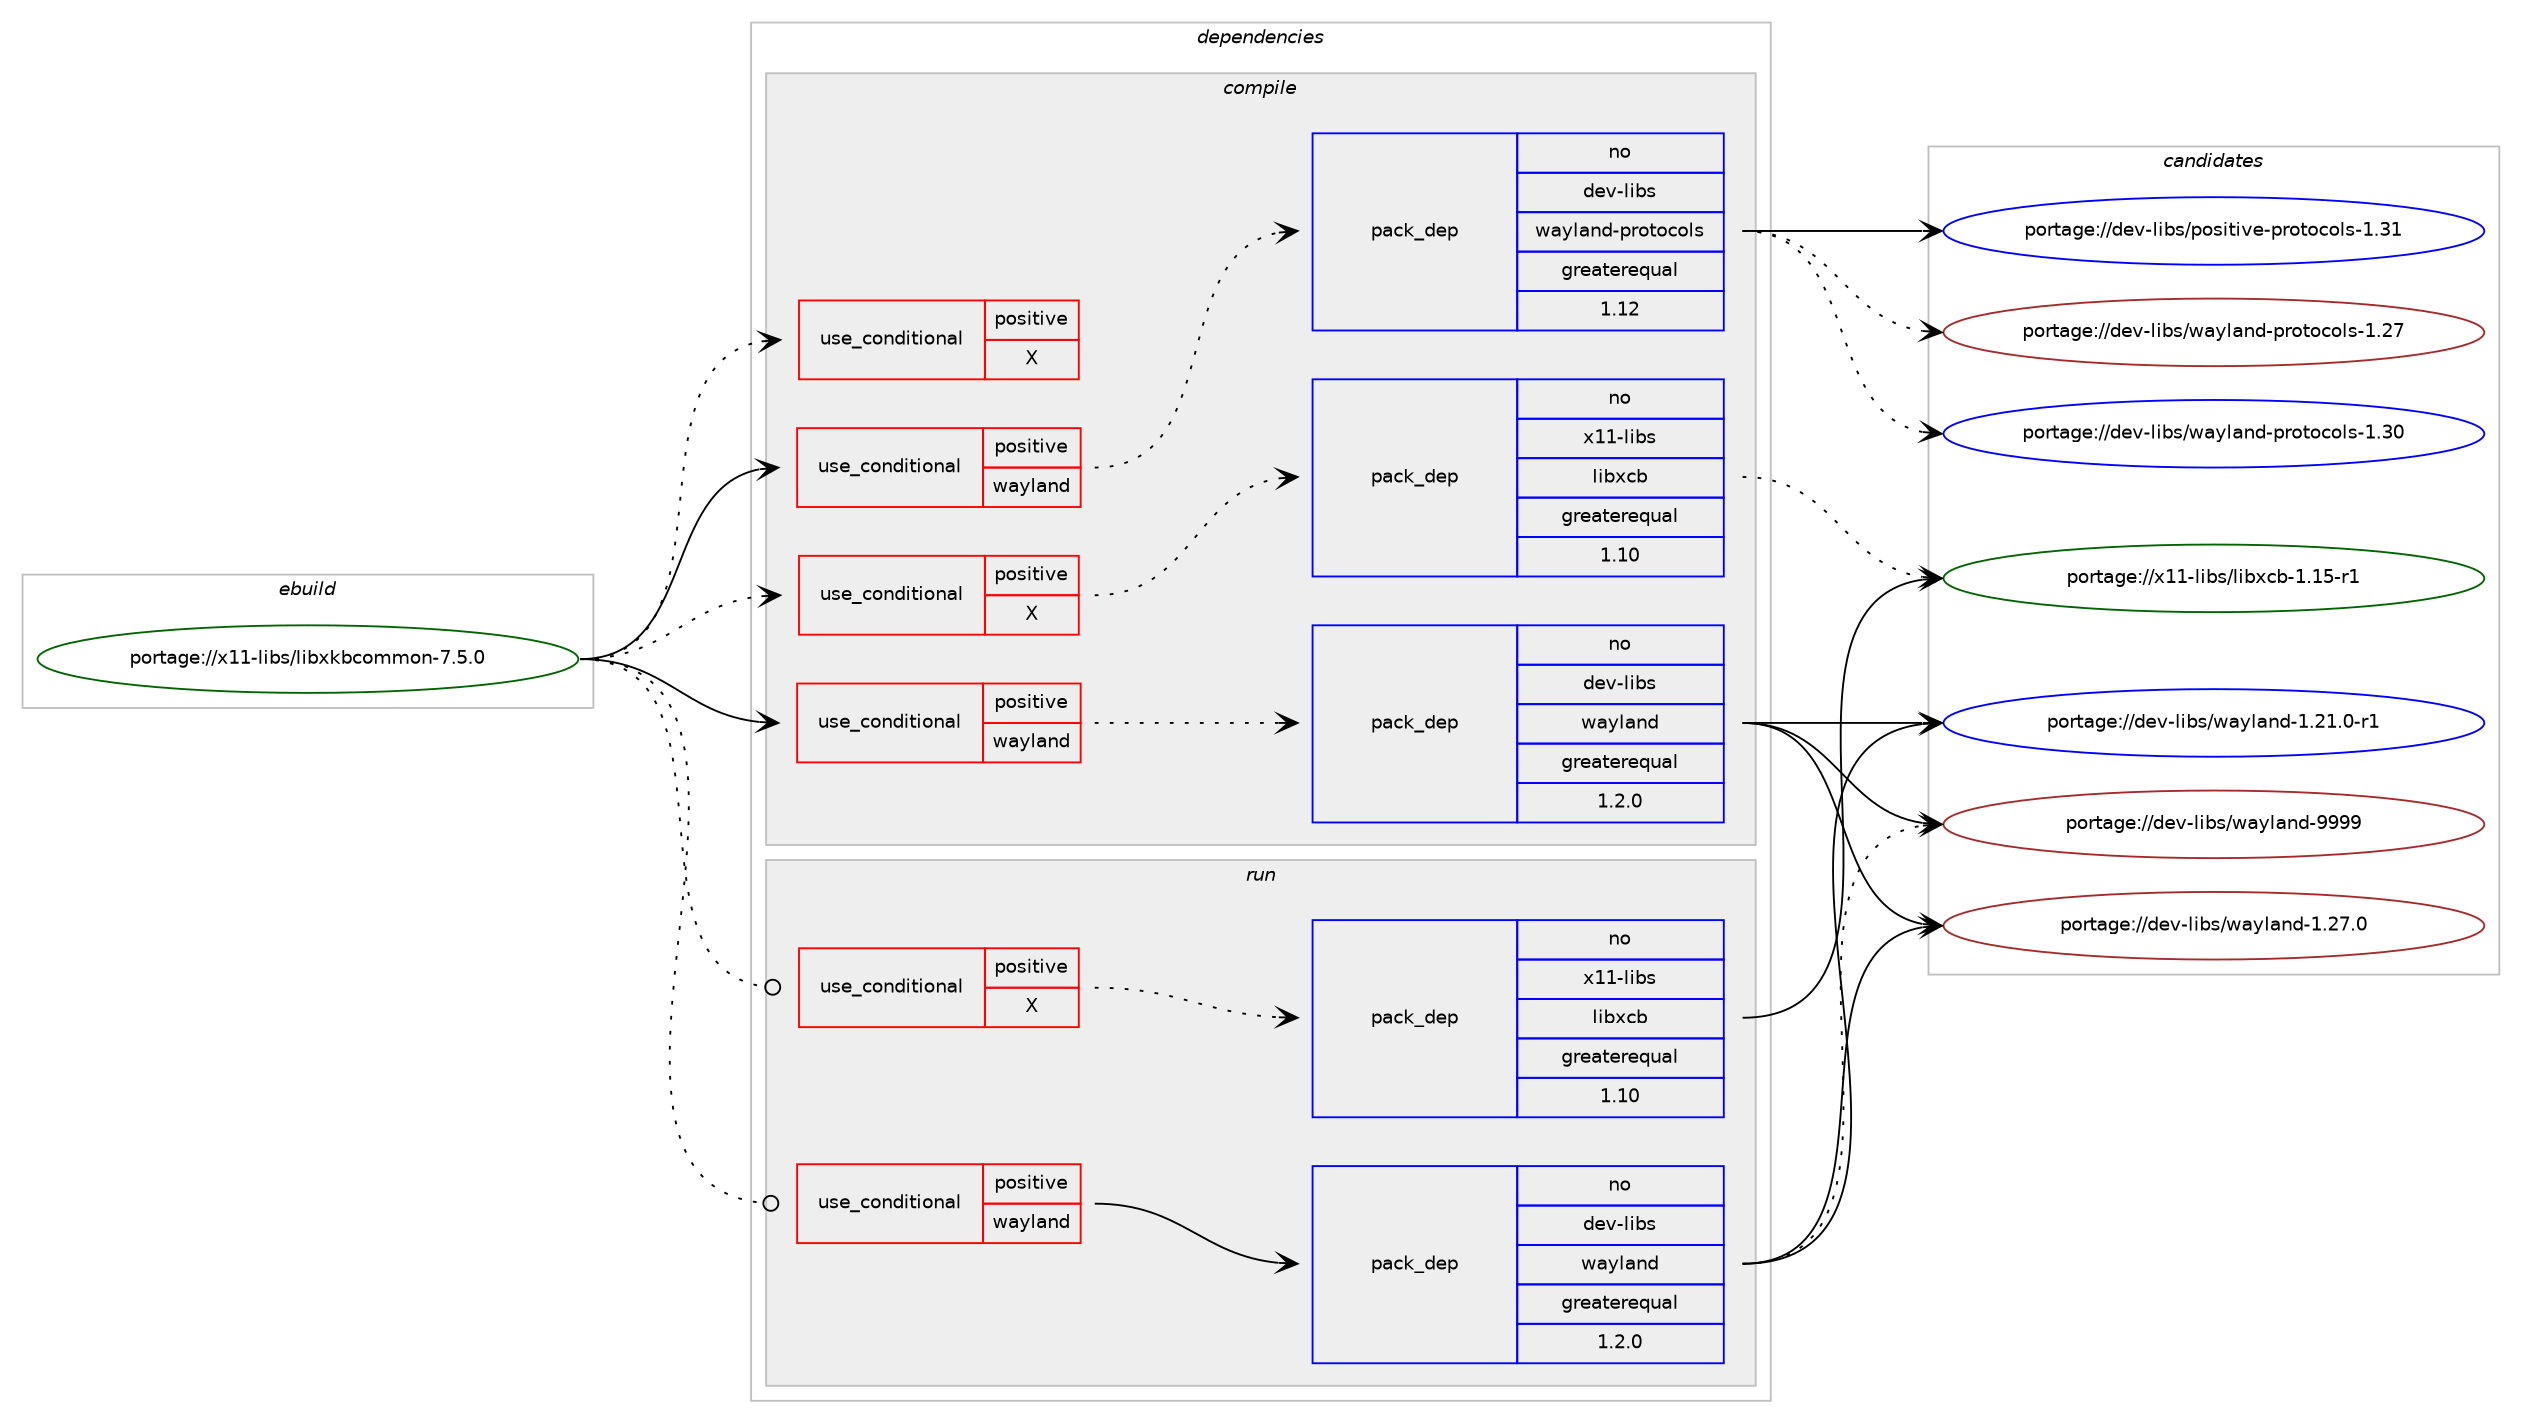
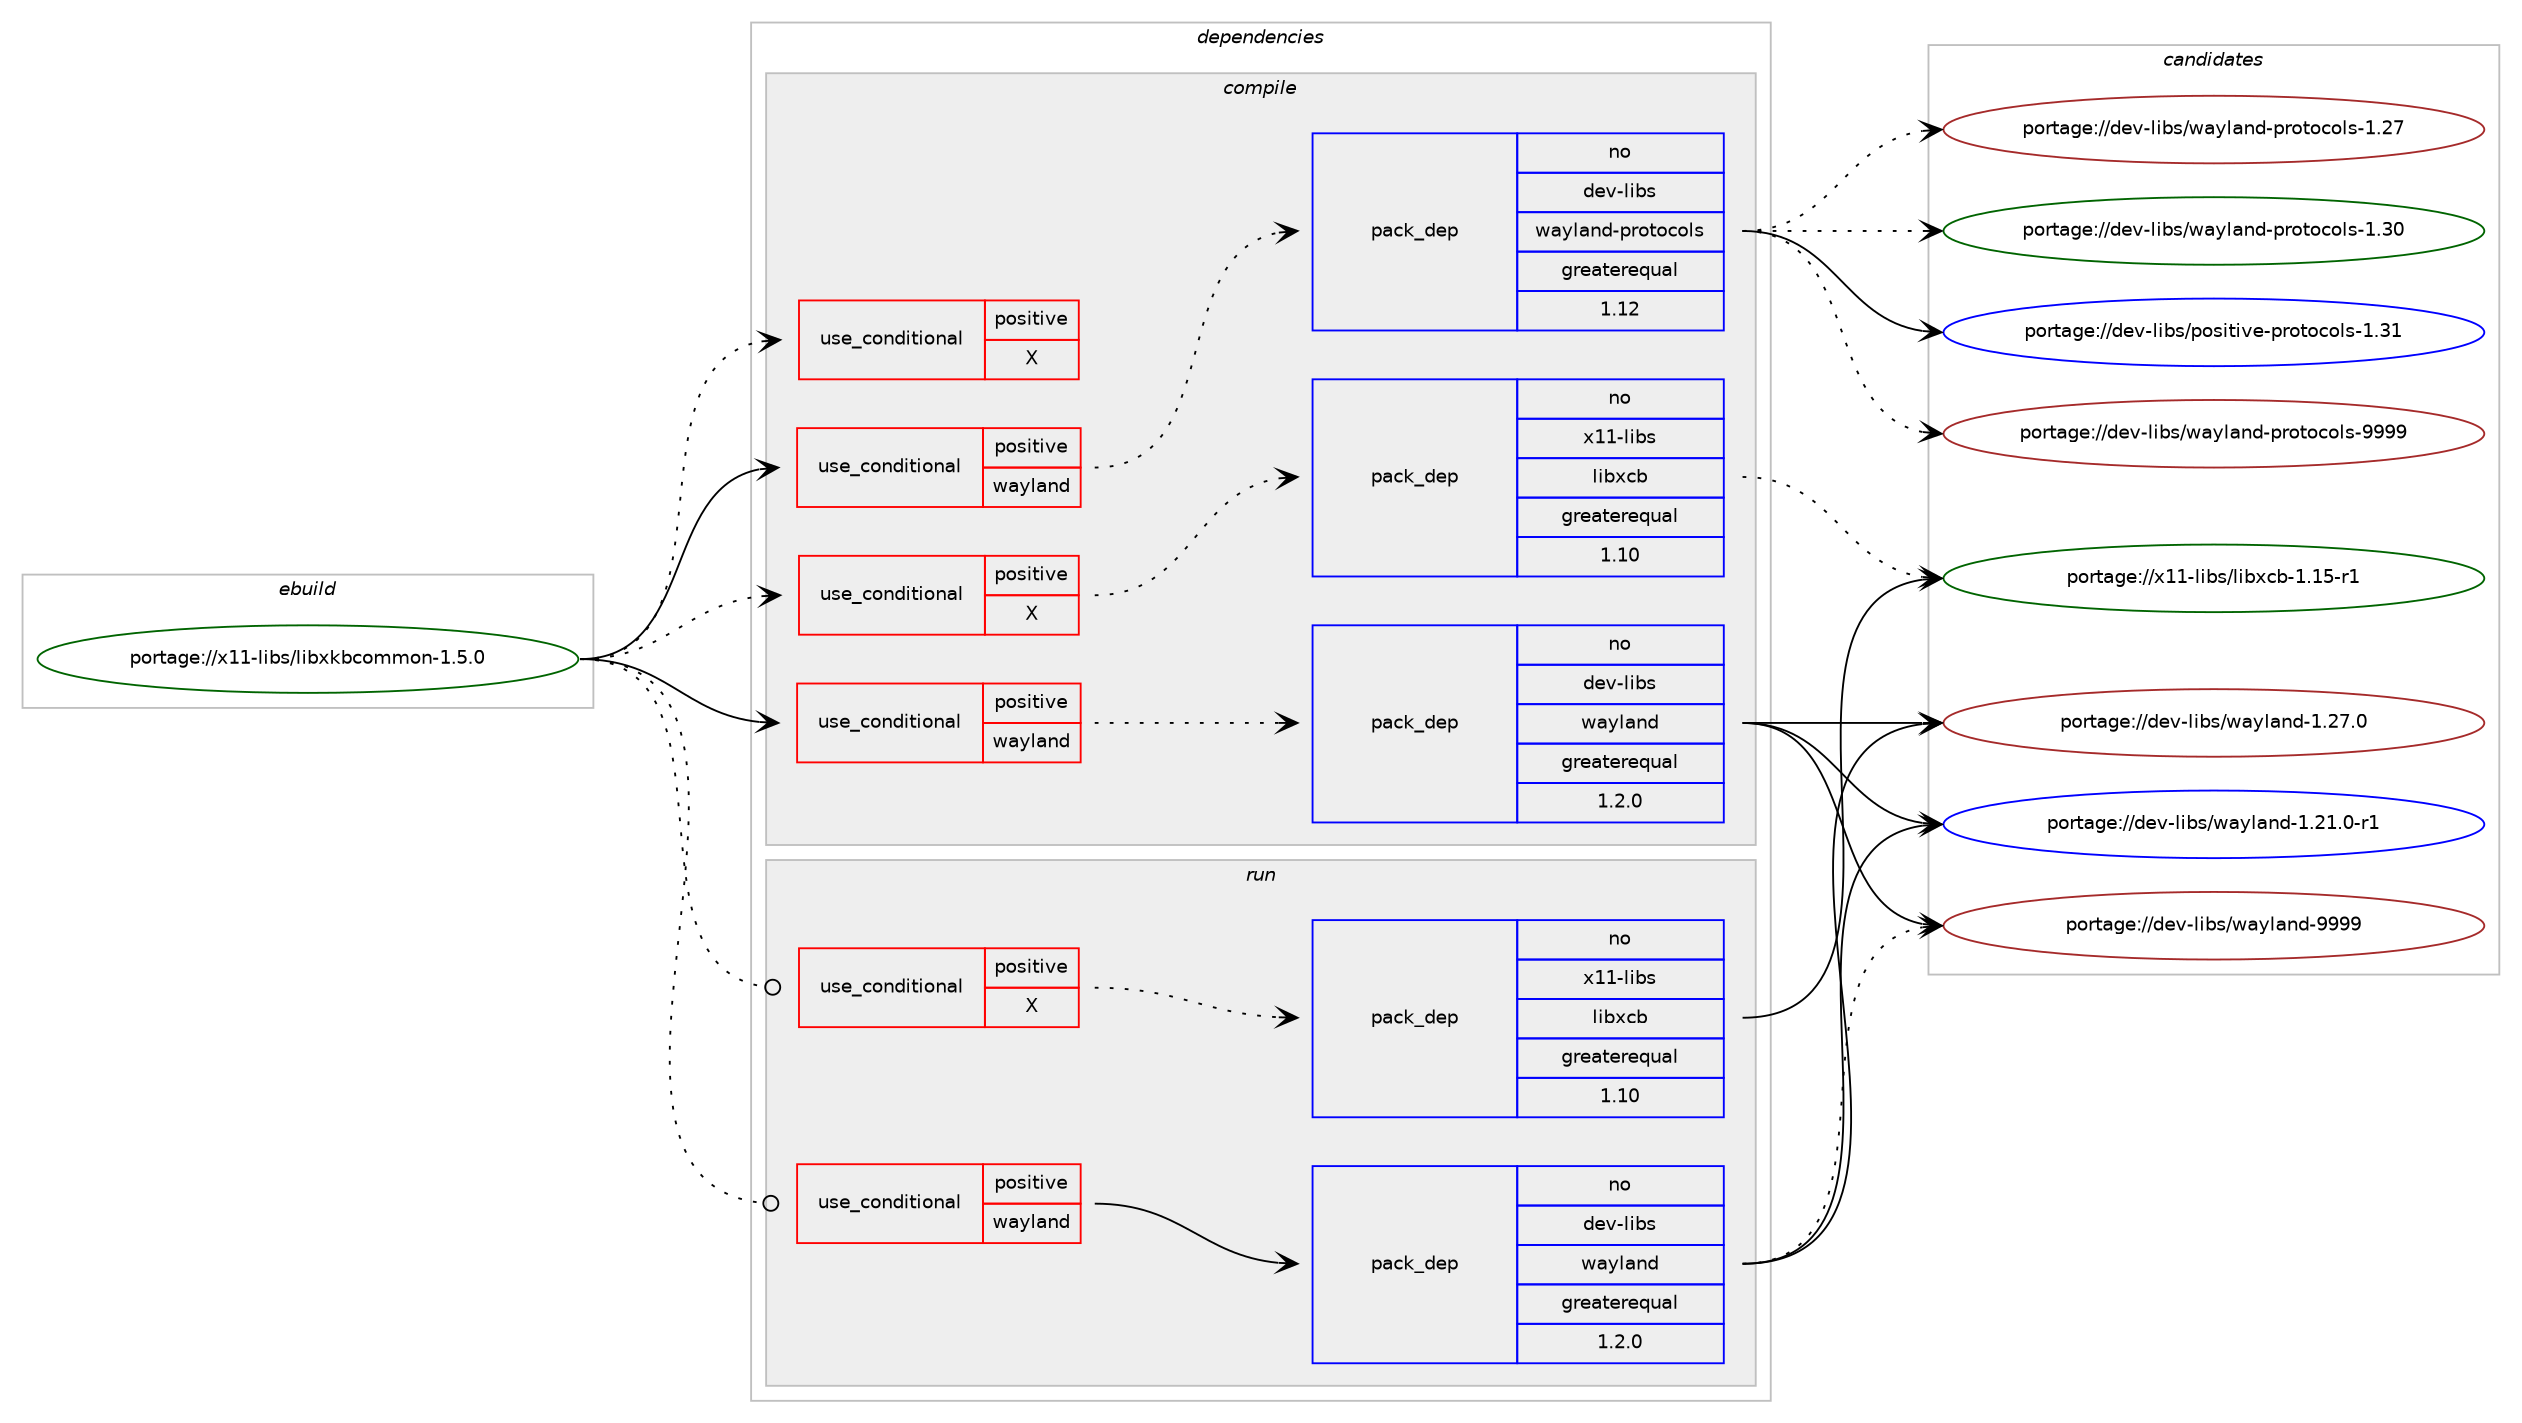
none -> (2214, 434)
(2214, 434) -> (2214, 231)
(308, 659) -> (308, 659)
